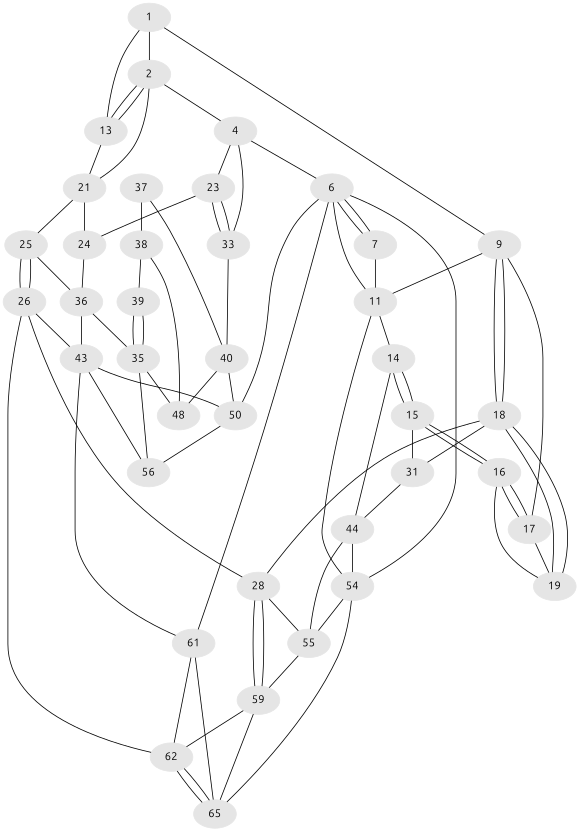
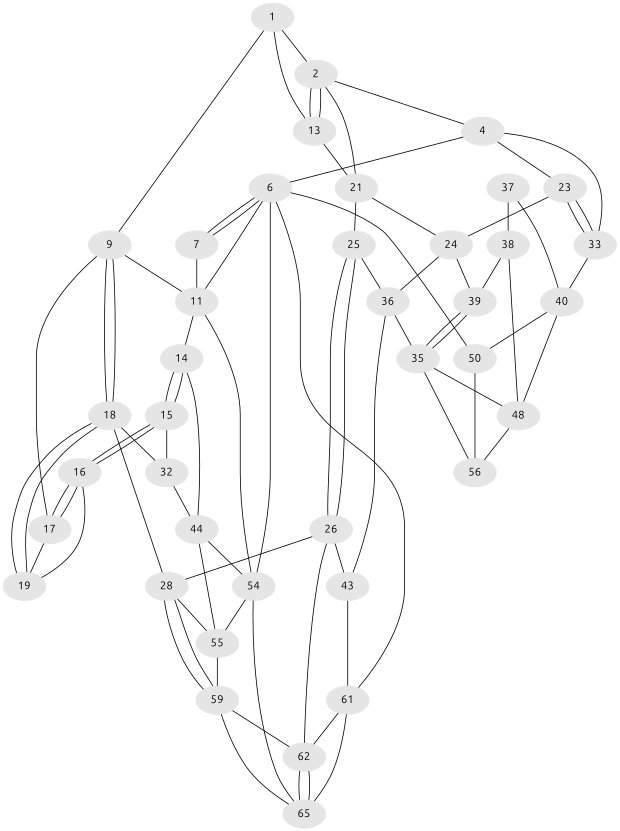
none -> (463, 273)
(149, 385) -> none
(115, 416) -> (497, 444)
(413, 473) -> (167, 473)
